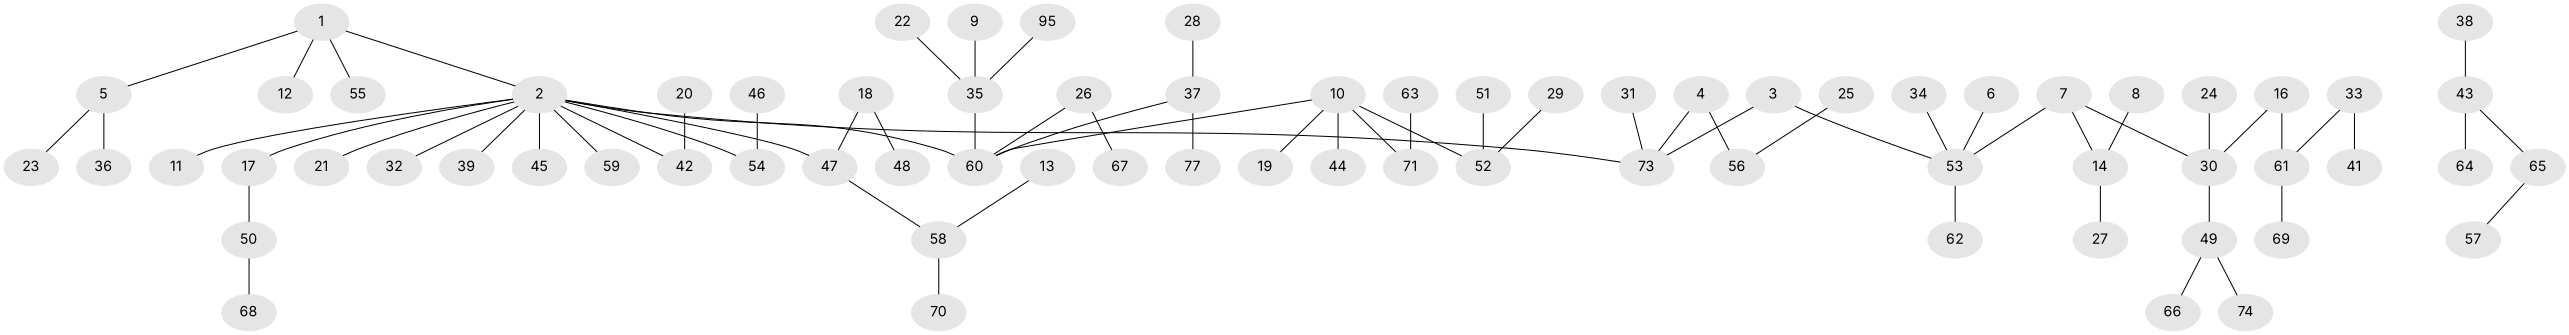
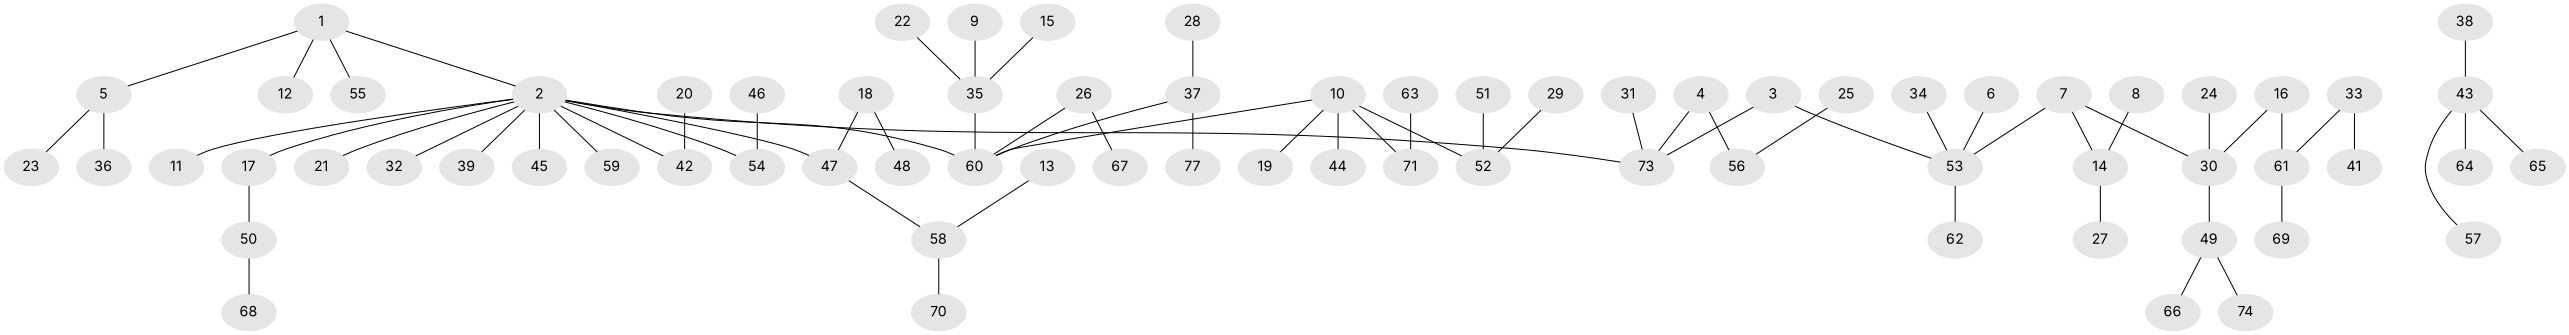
(1048, 22) -> (1048, 22)
(2506, 204) -> (2425, 169)
